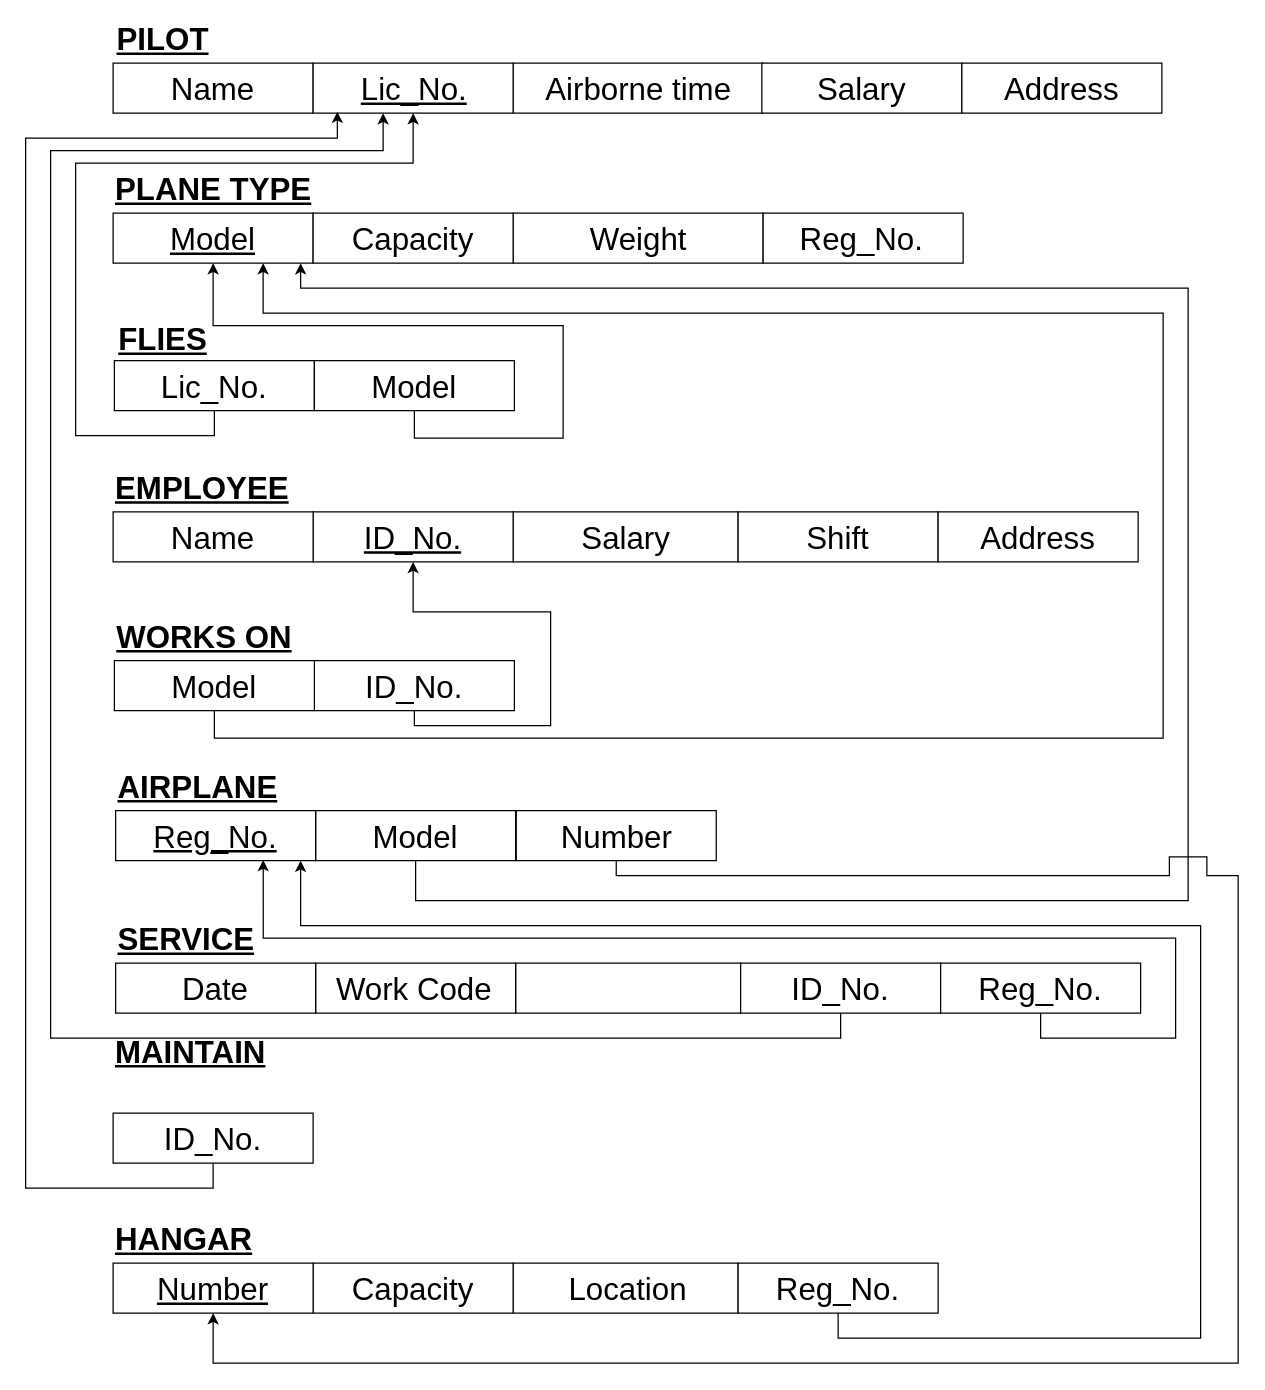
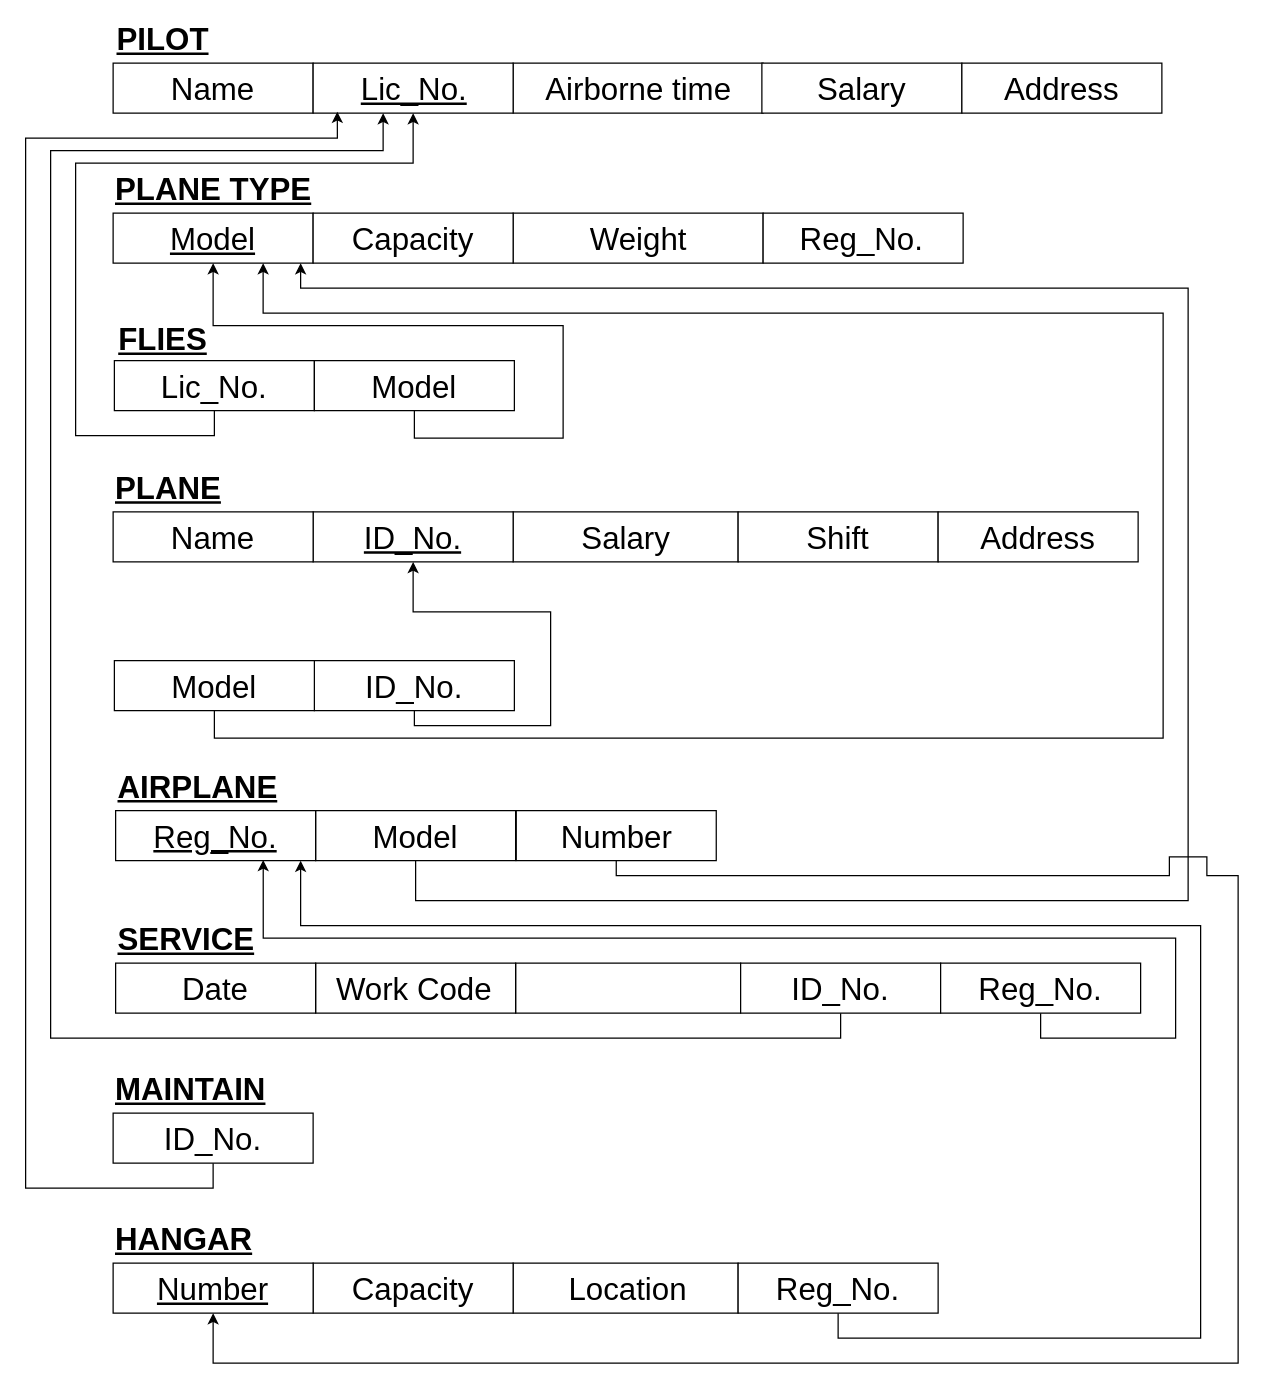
(186, 487) -> (159, 487)
(227, 636) -> none
(226, 1051) -> (226, 1088)
